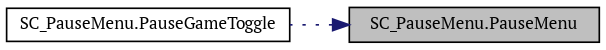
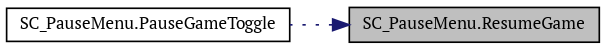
(474, 25) -> (474, 25)
